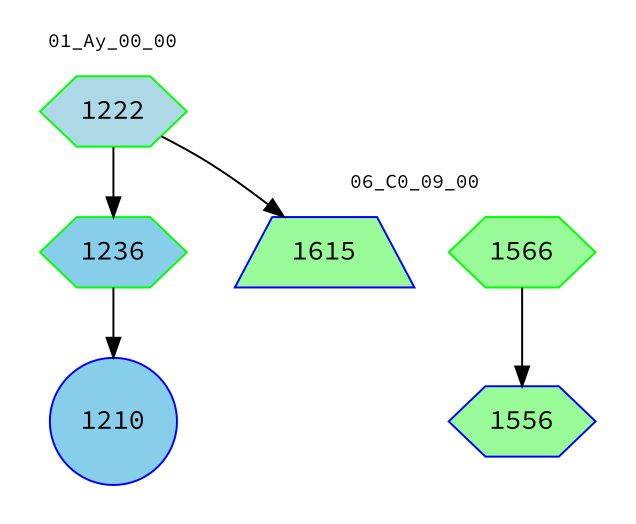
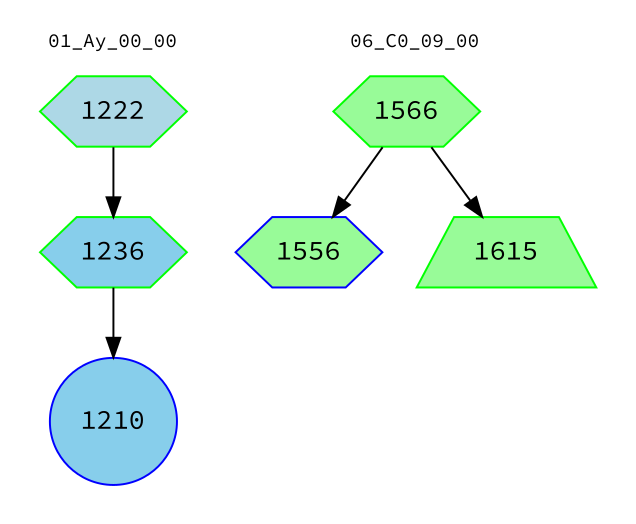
(232, 178) -> (451, 174)
(325, 252) -> (506, 252)
